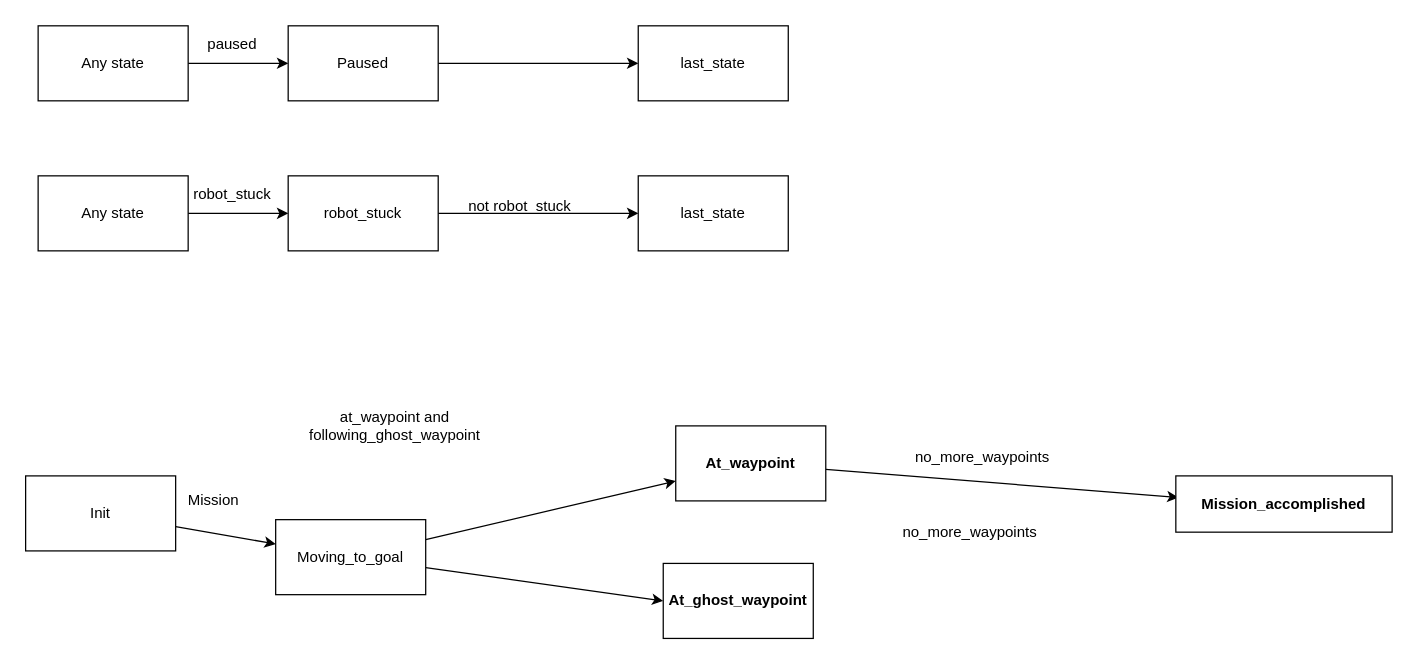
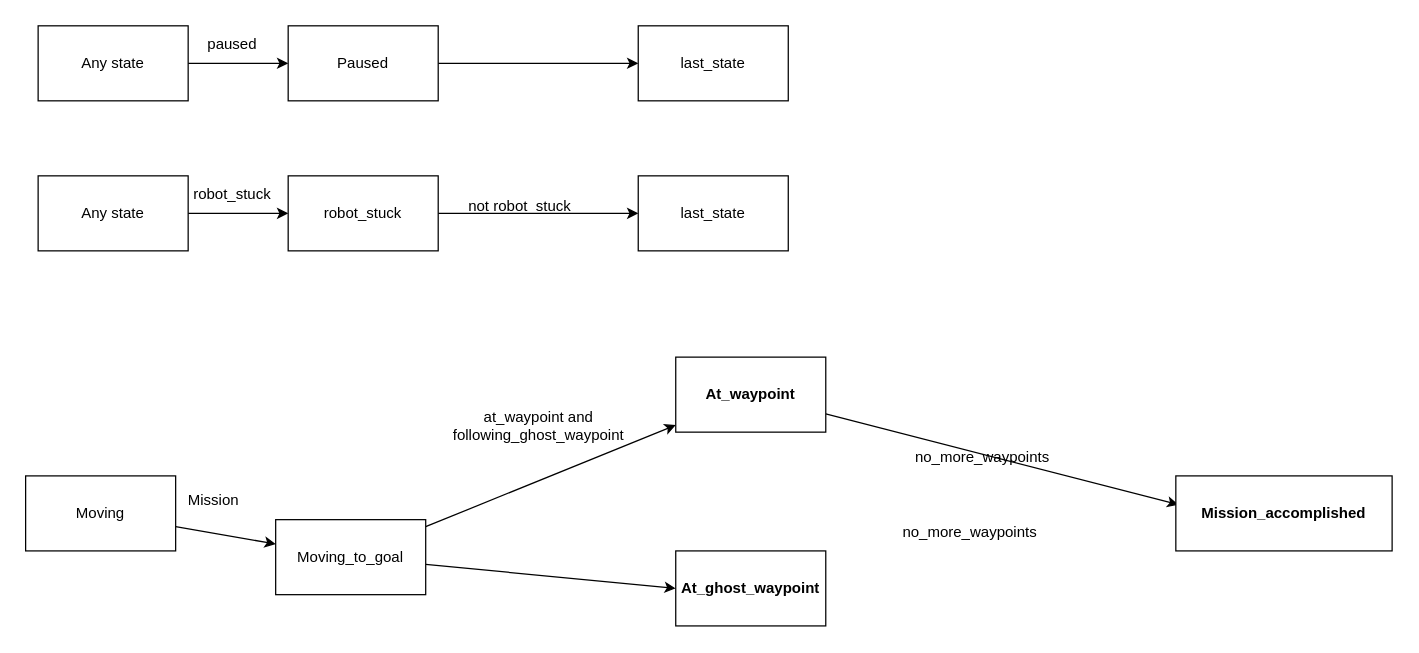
(394, 426) -> (538, 426)
(751, 463) -> (751, 394)
(1284, 504) -> (1284, 513)
(101, 513) -> (101, 513)
(738, 601) -> (751, 588)
